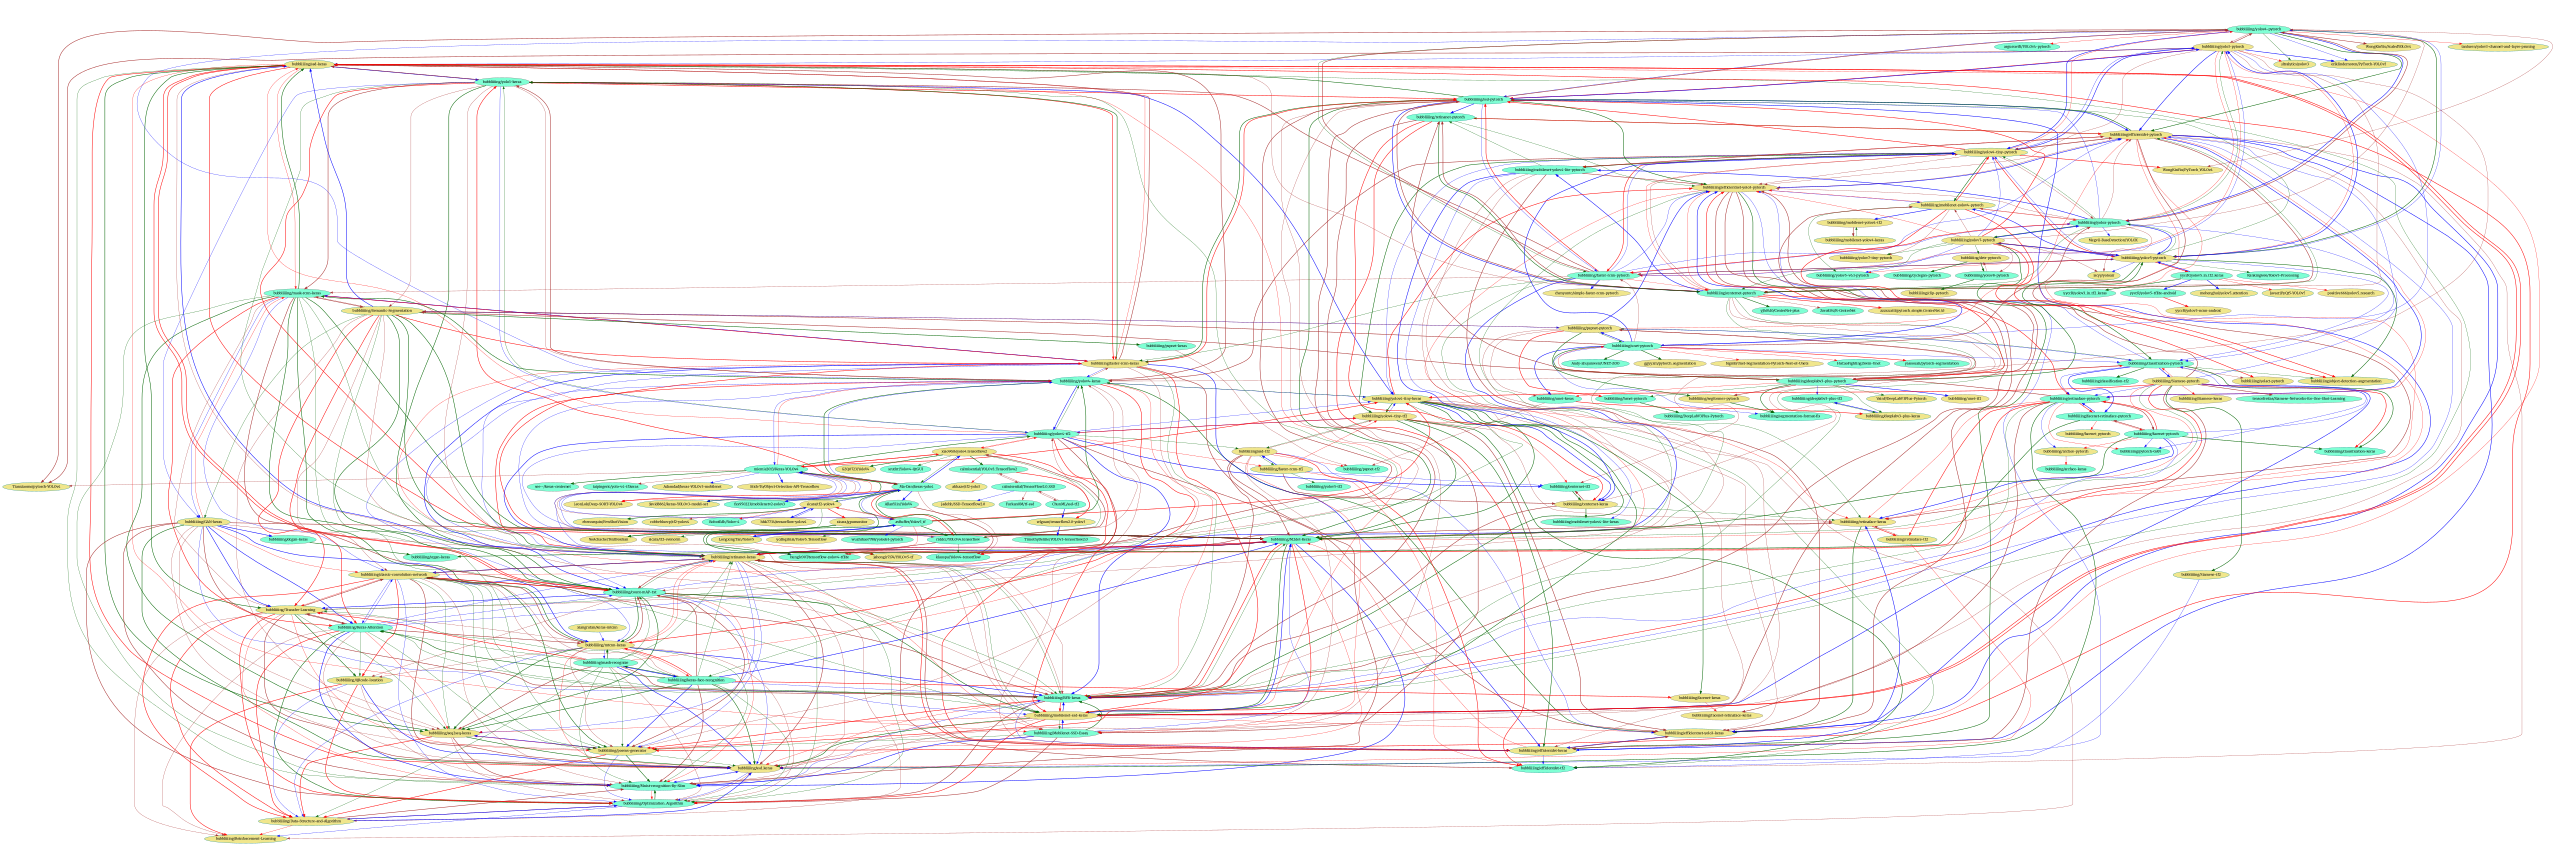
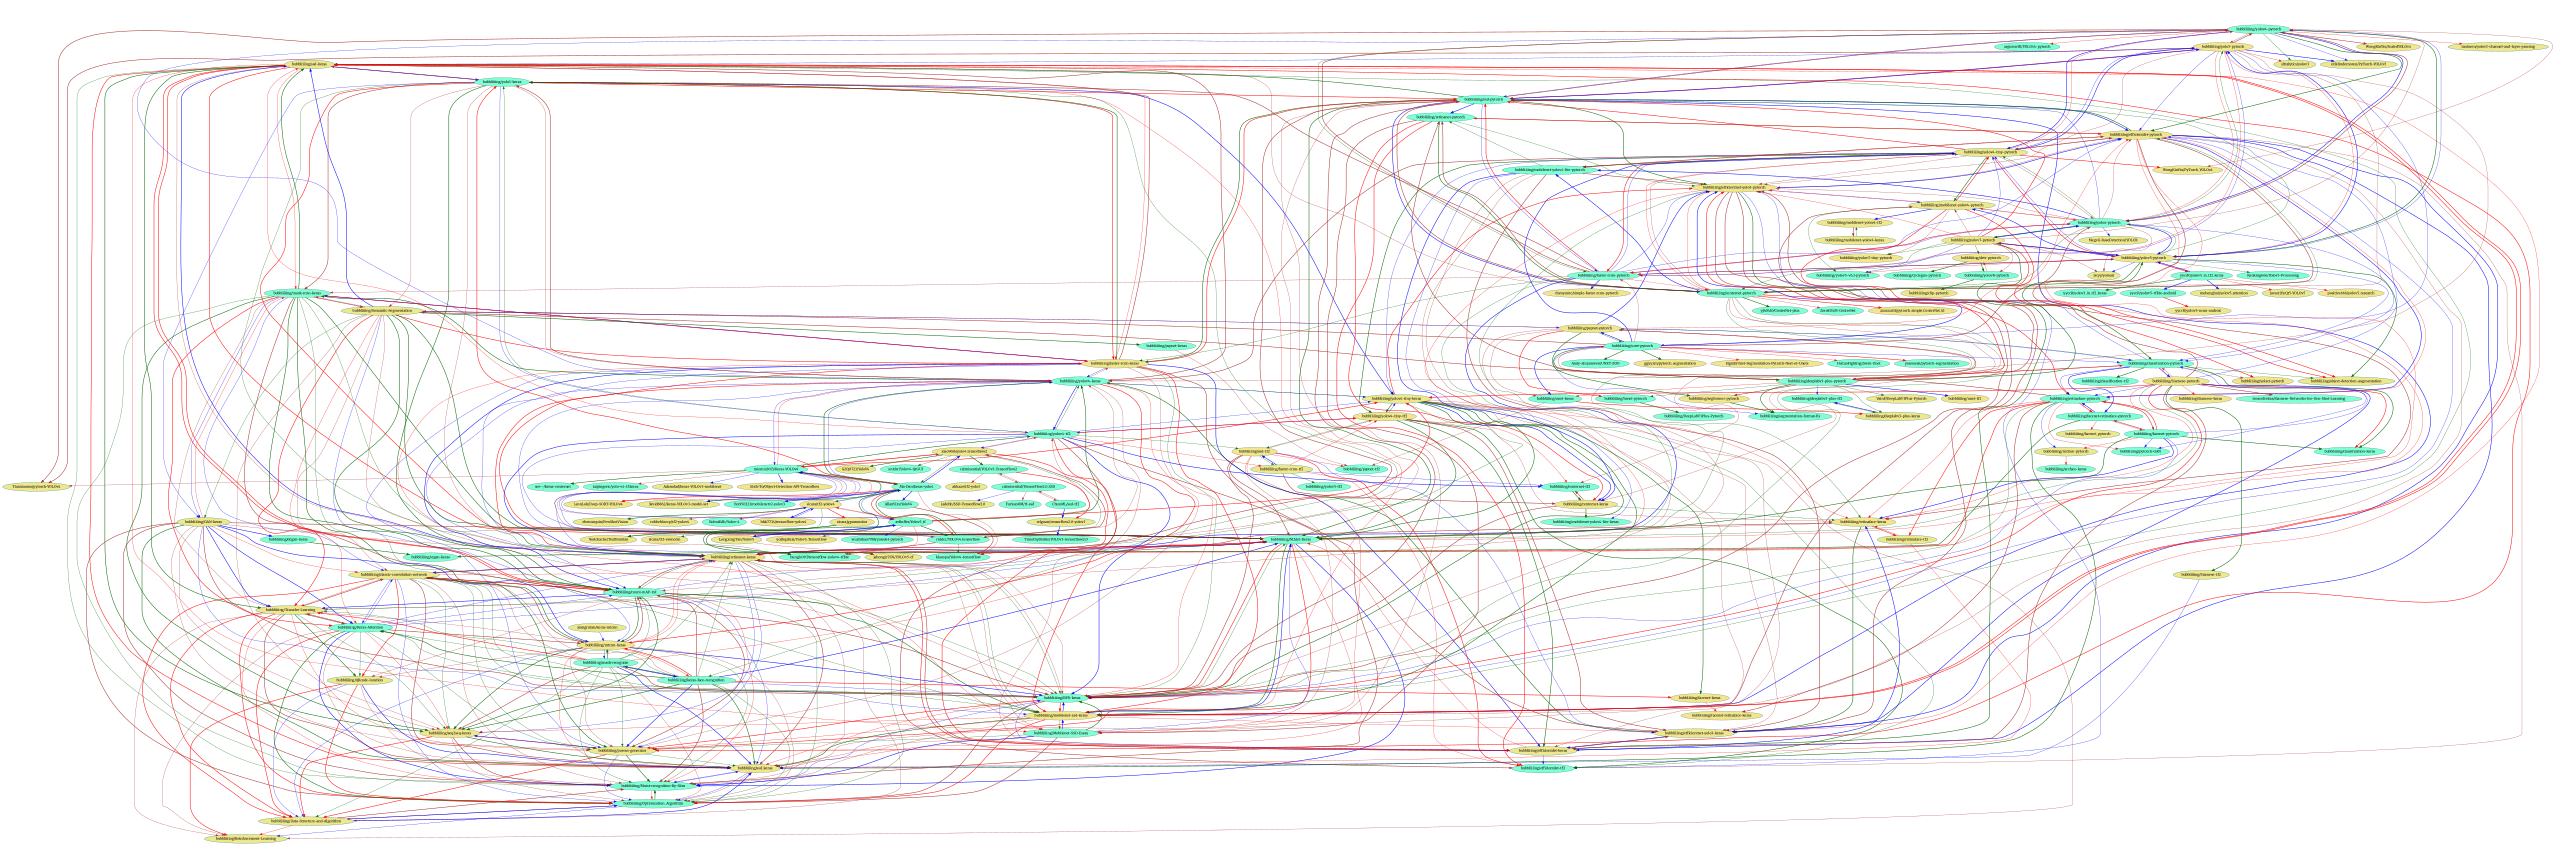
(2176, 87) -> (2176, 87)
(1009, 442) -> (1009, 442)
(298, 476) -> (298, 476)
(402, 539) -> (402, 539)
